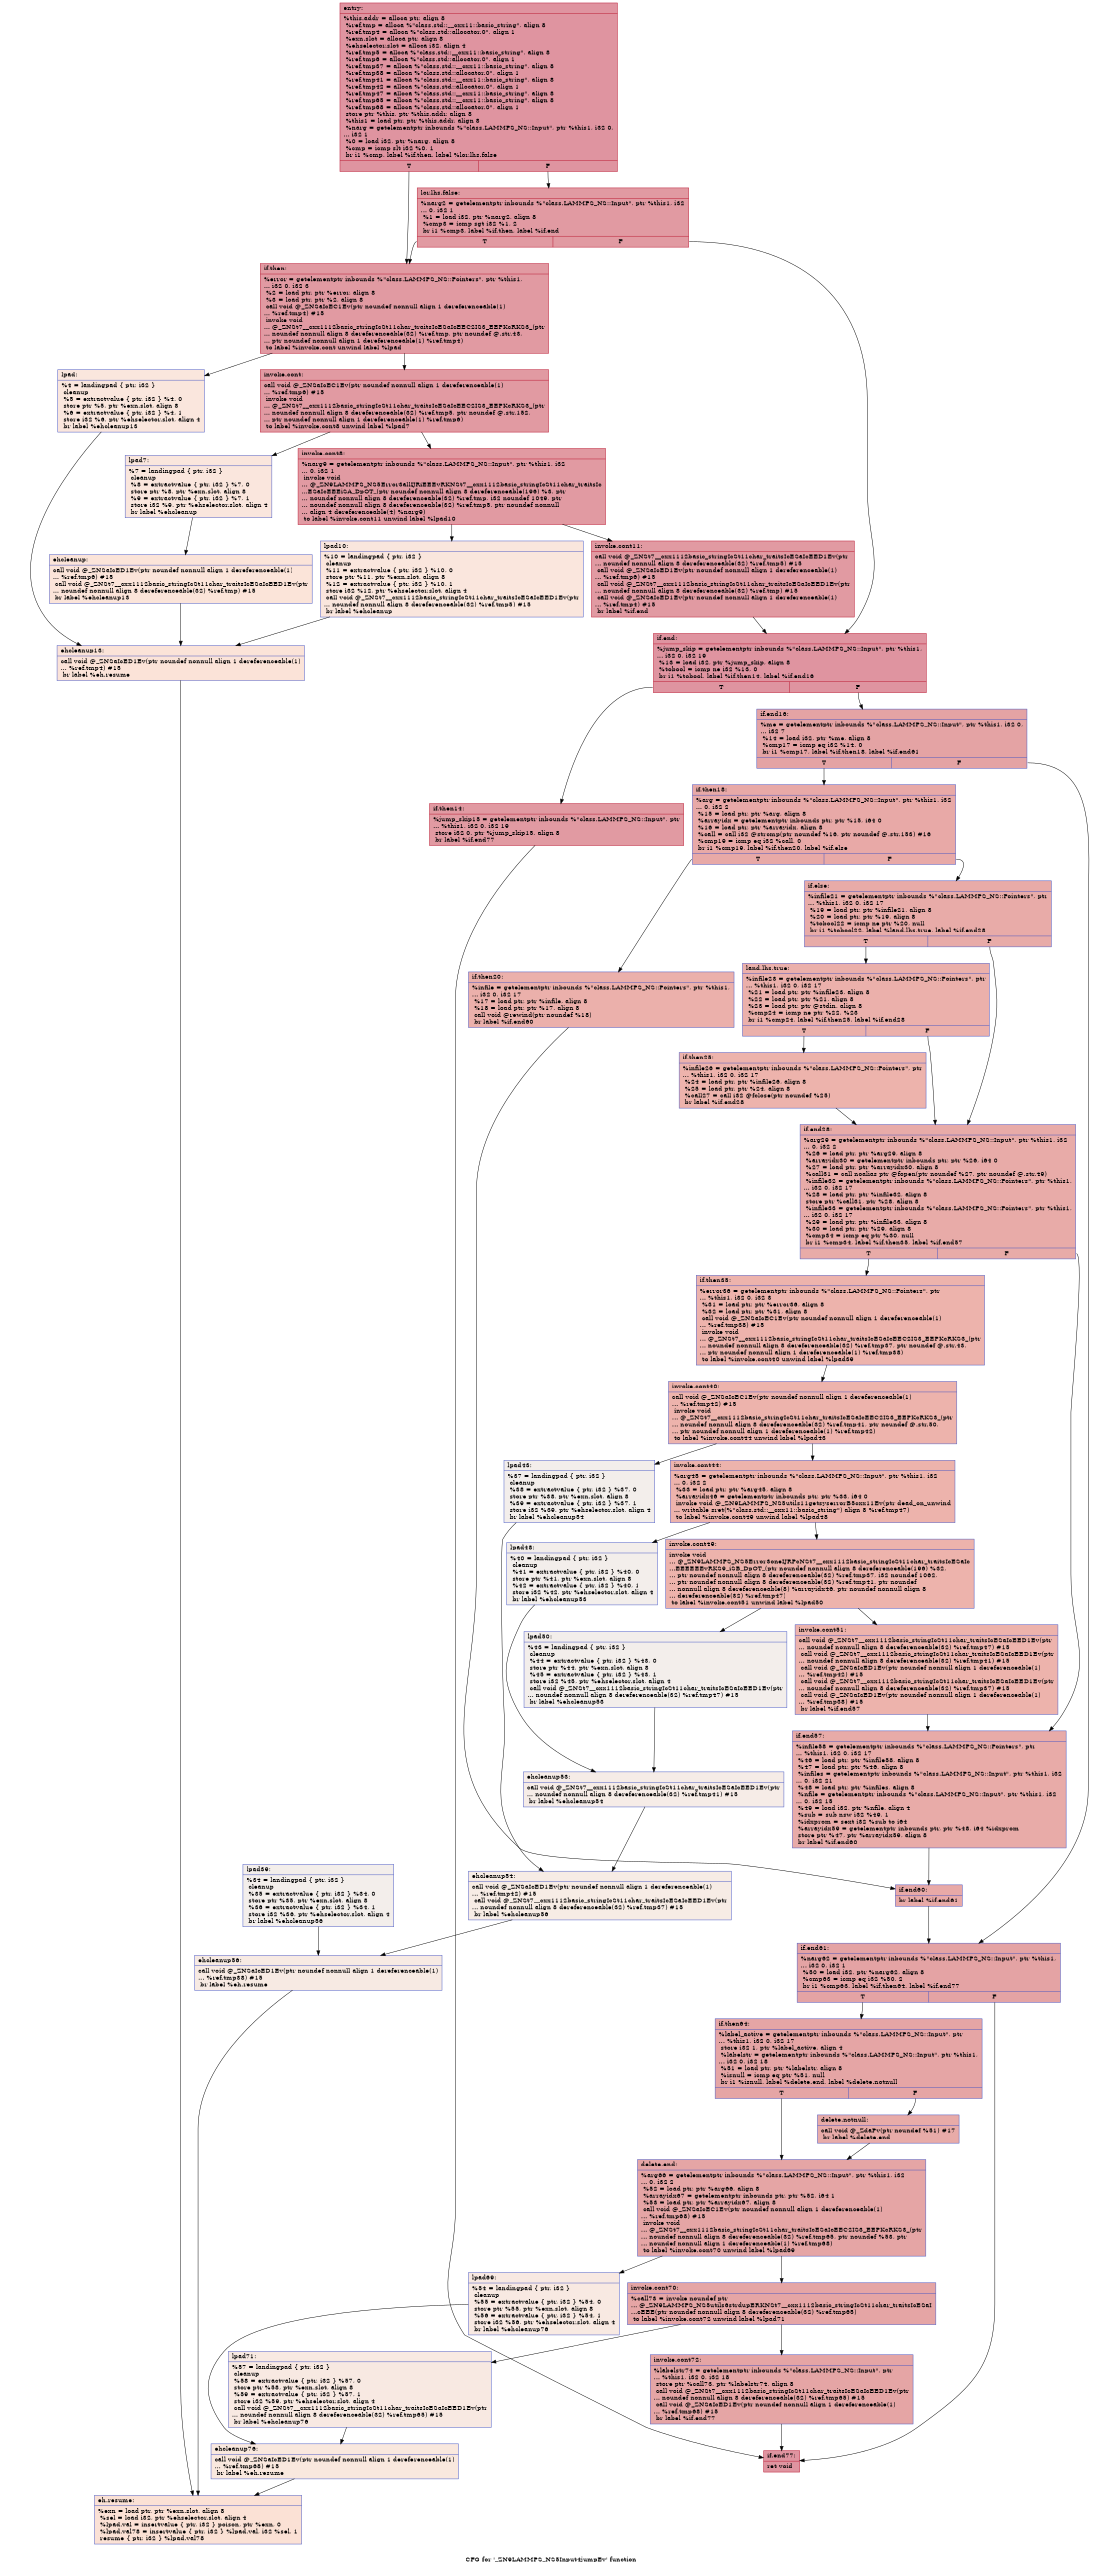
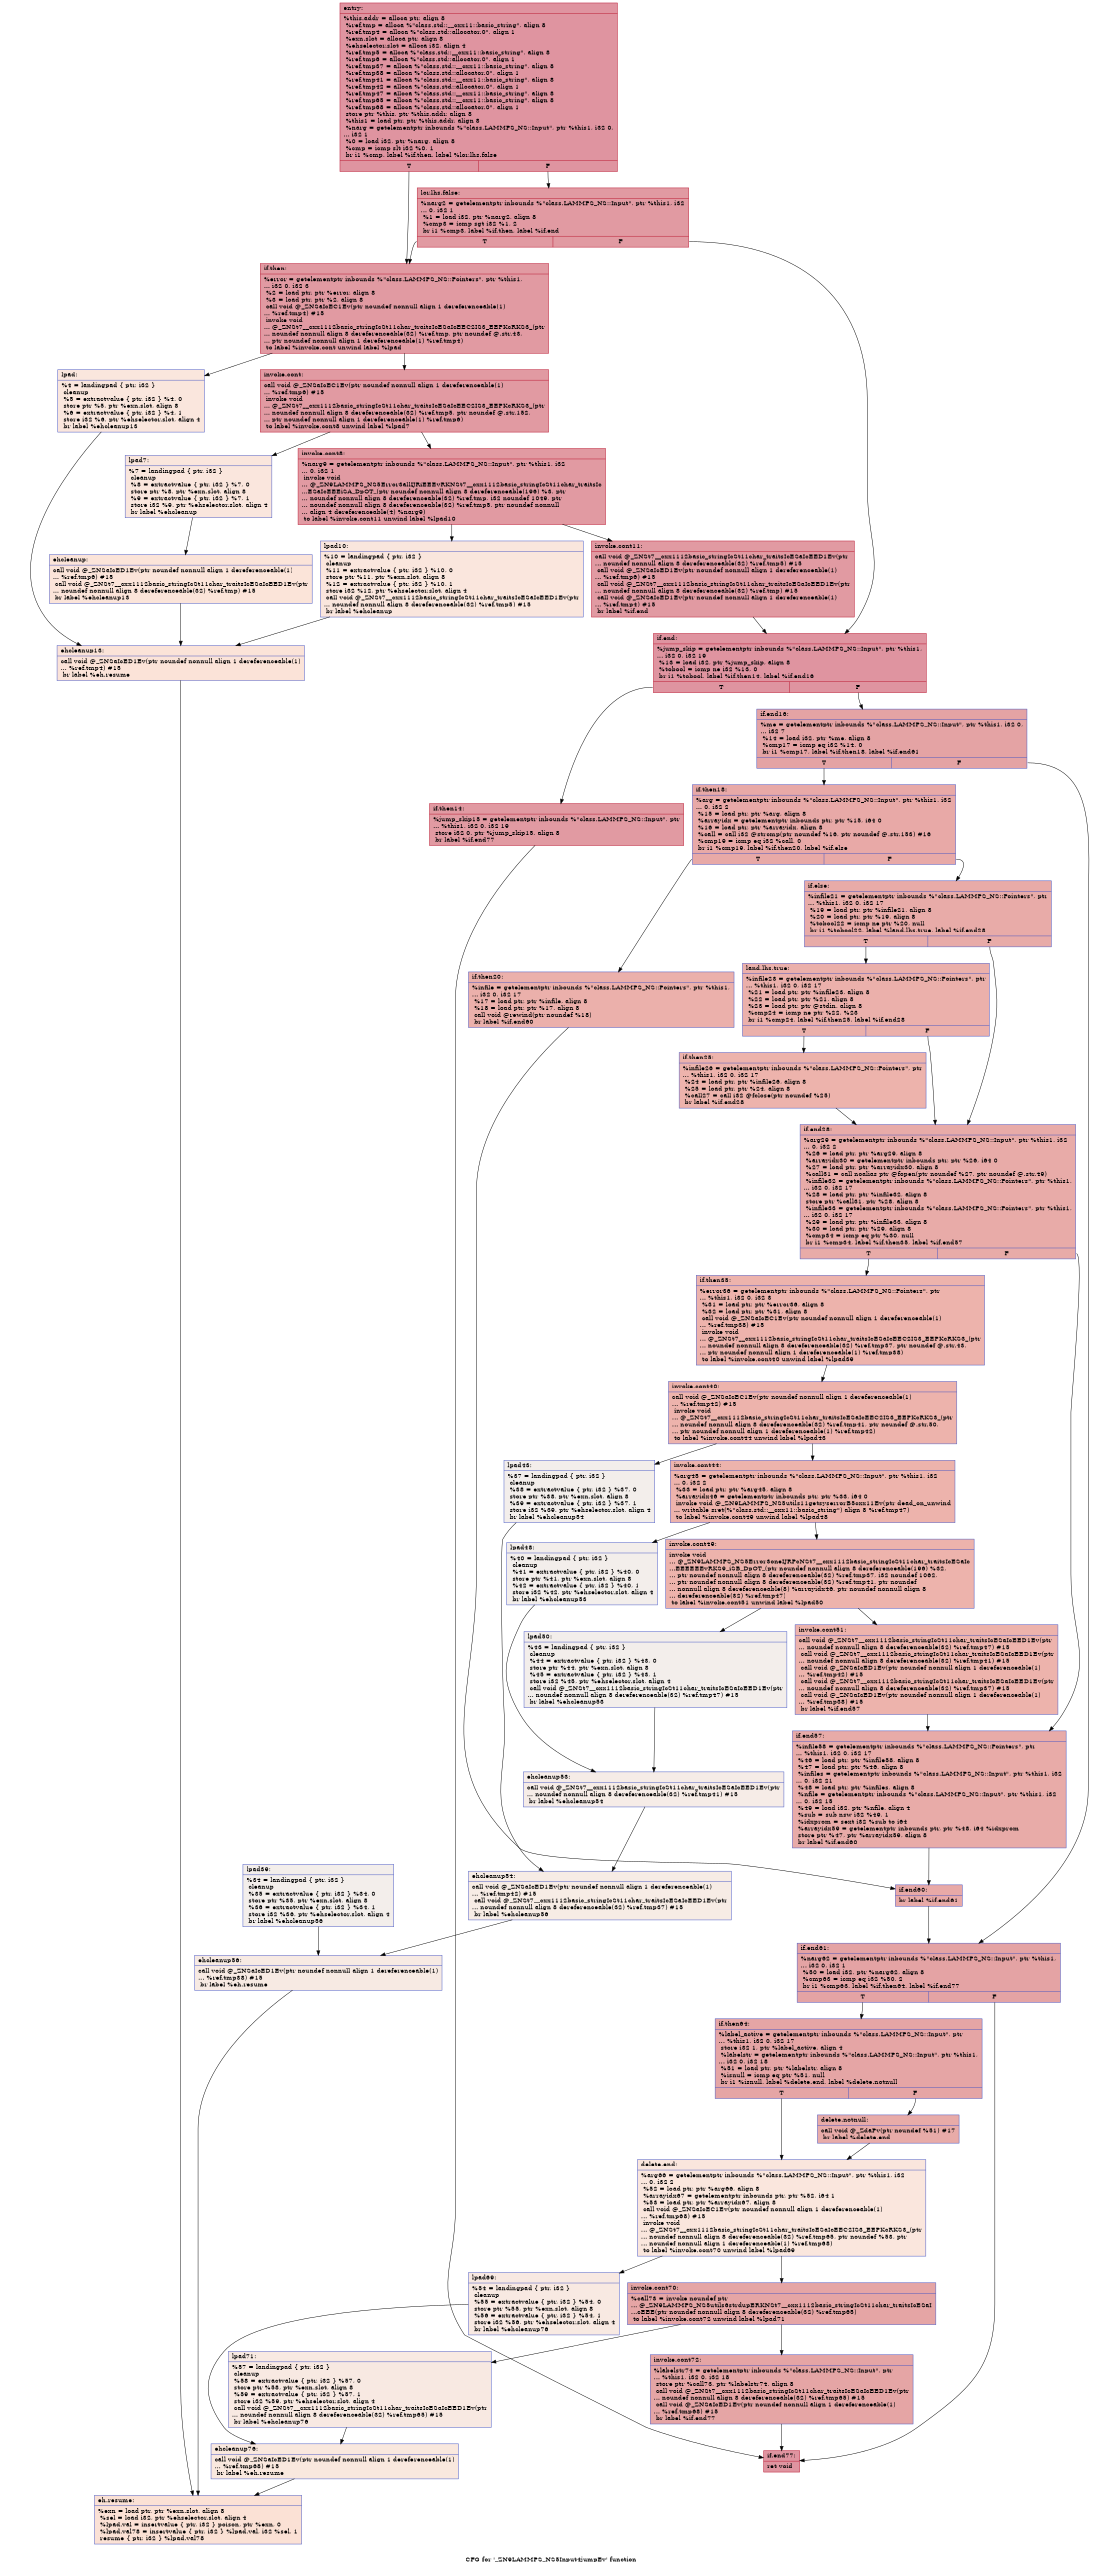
(782, 2208) -> (782, 2208)
